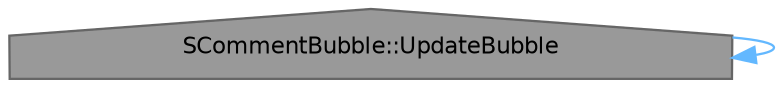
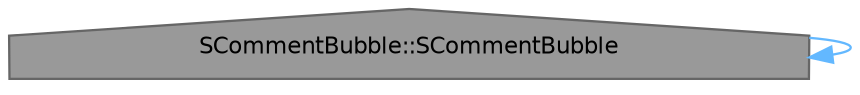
(371, 48) -> (409, 48)
